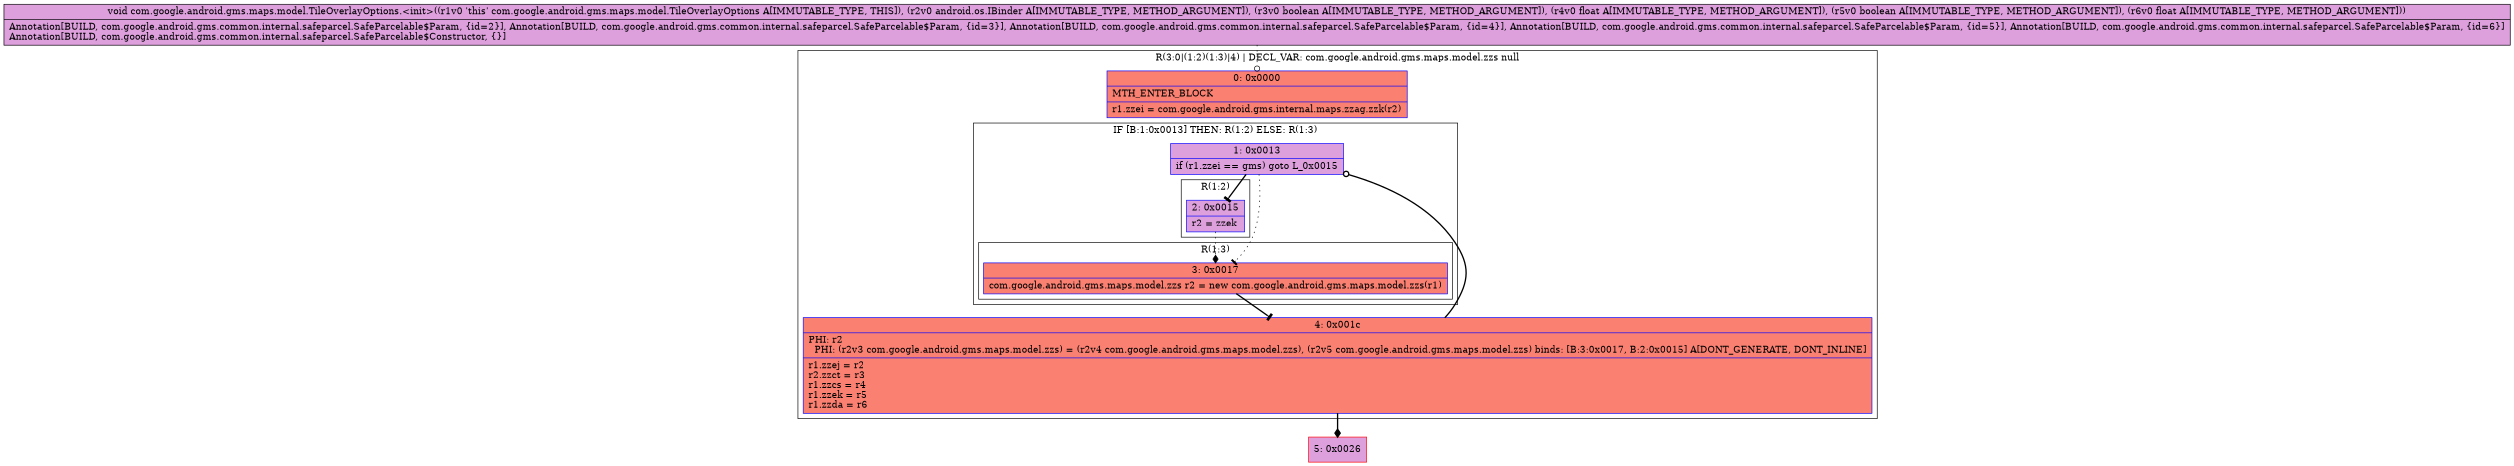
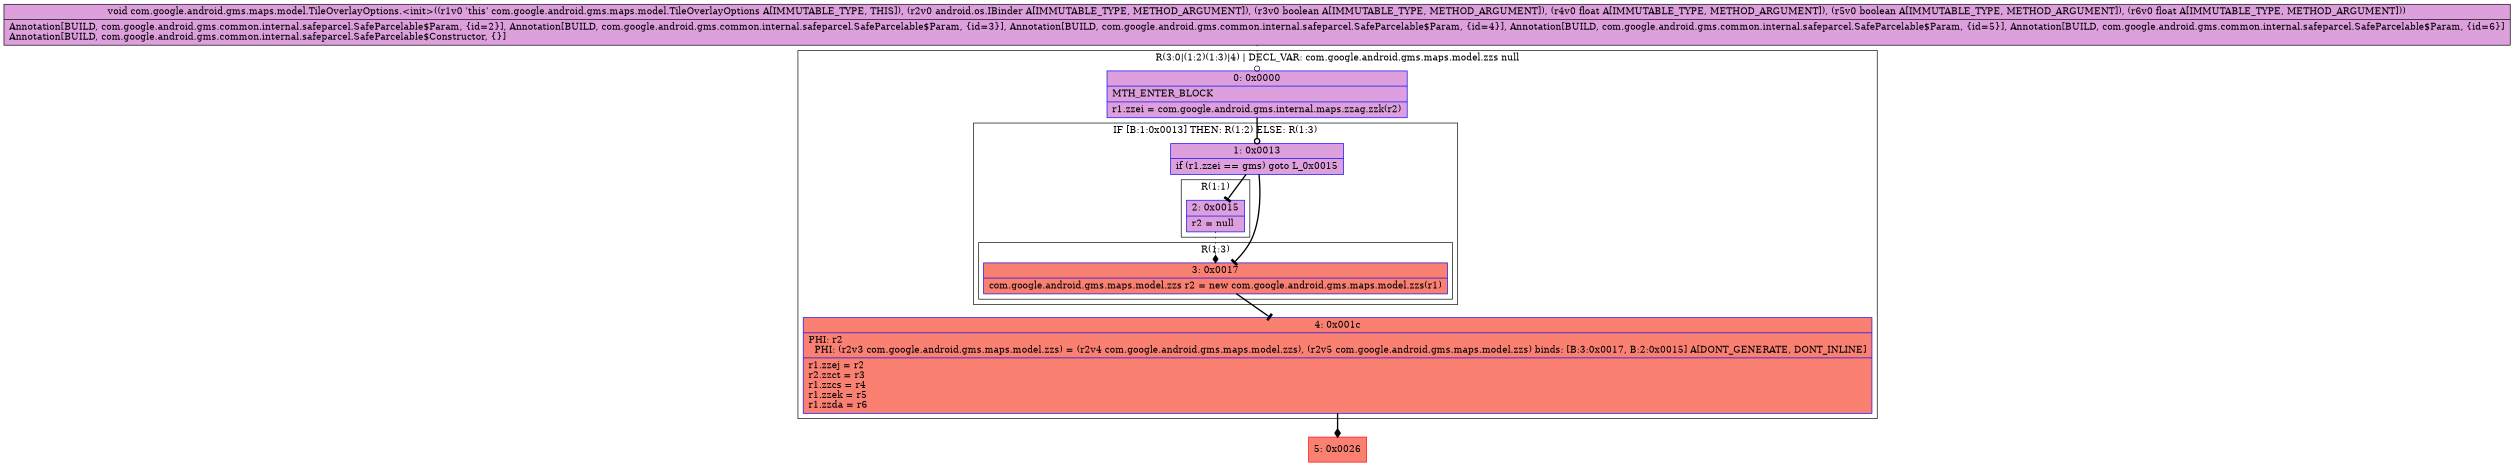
(1257, 94) -> (1257, 94)
(1216, 187) -> (1216, 187)
(1257, 221) -> (1257, 221)
(1215, 224) -> (1213, 224)
(1441, 225) -> (1257, 128)
(1338, 450) -> (1338, 450)
